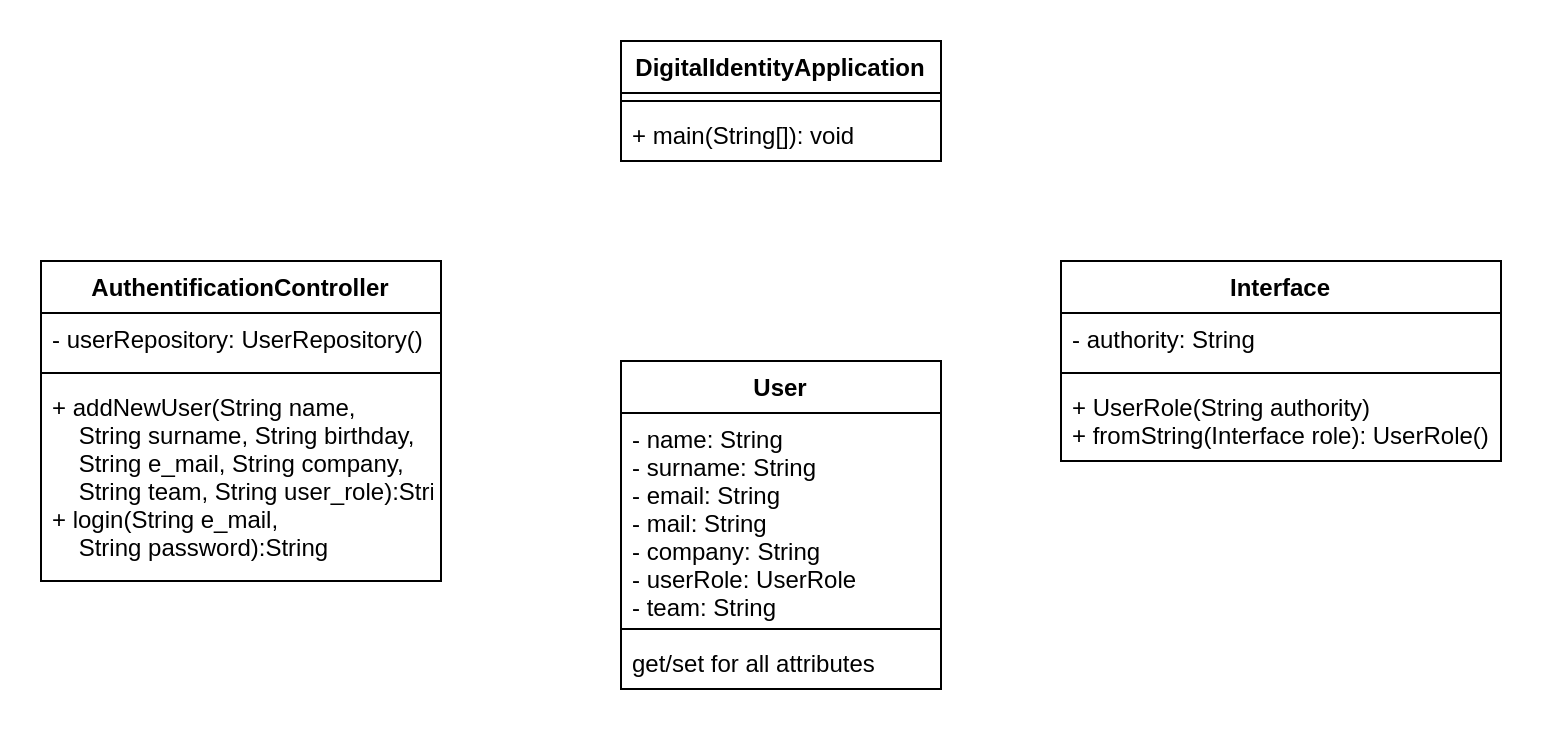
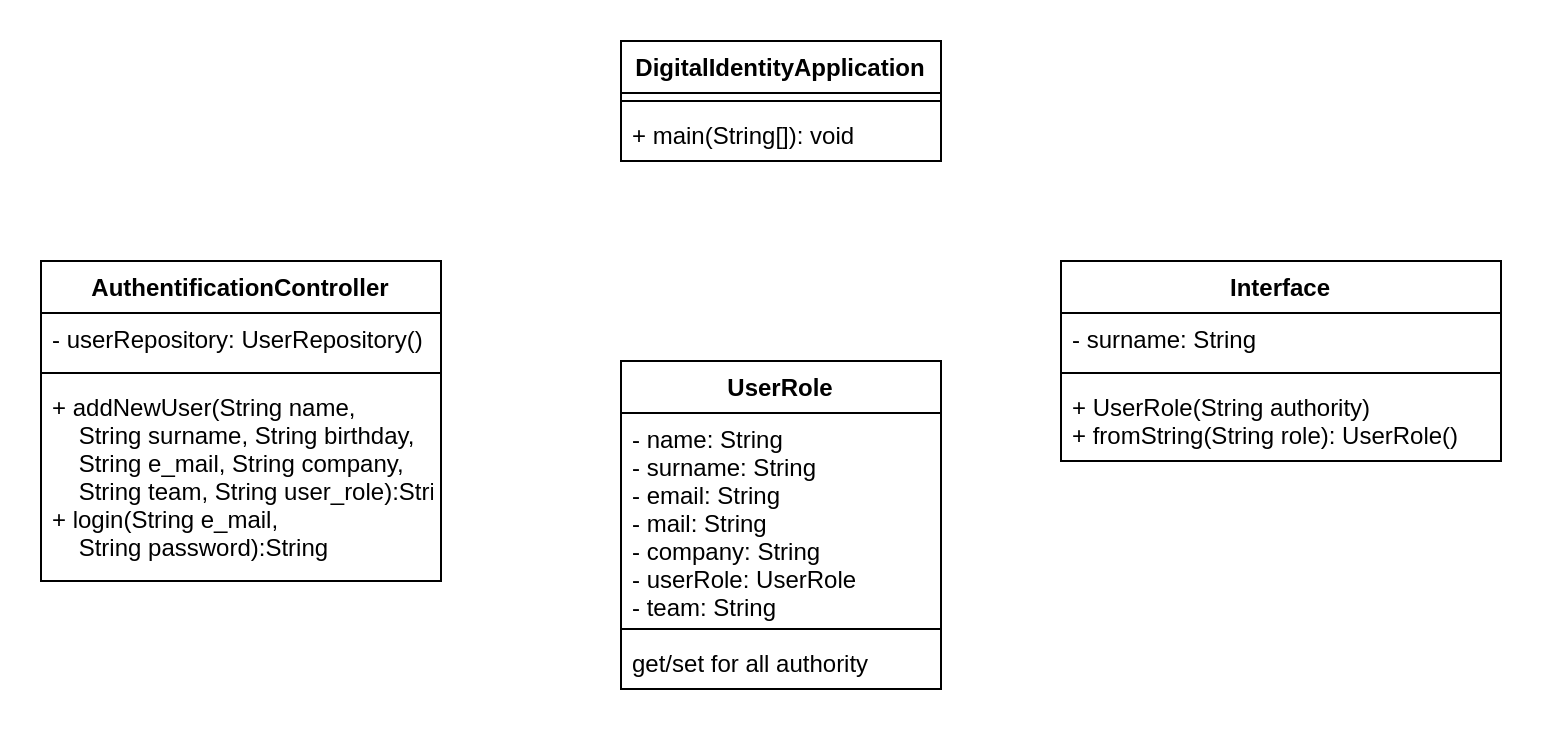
(1184, 340) -> (1174, 340)
(780, 388) -> (780, 388)
(1245, 408) -> (1245, 408)
(788, 664) -> (781, 664)
